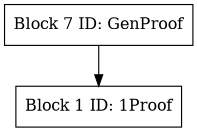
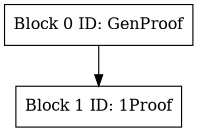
(99, 25) -> (99, 25)
